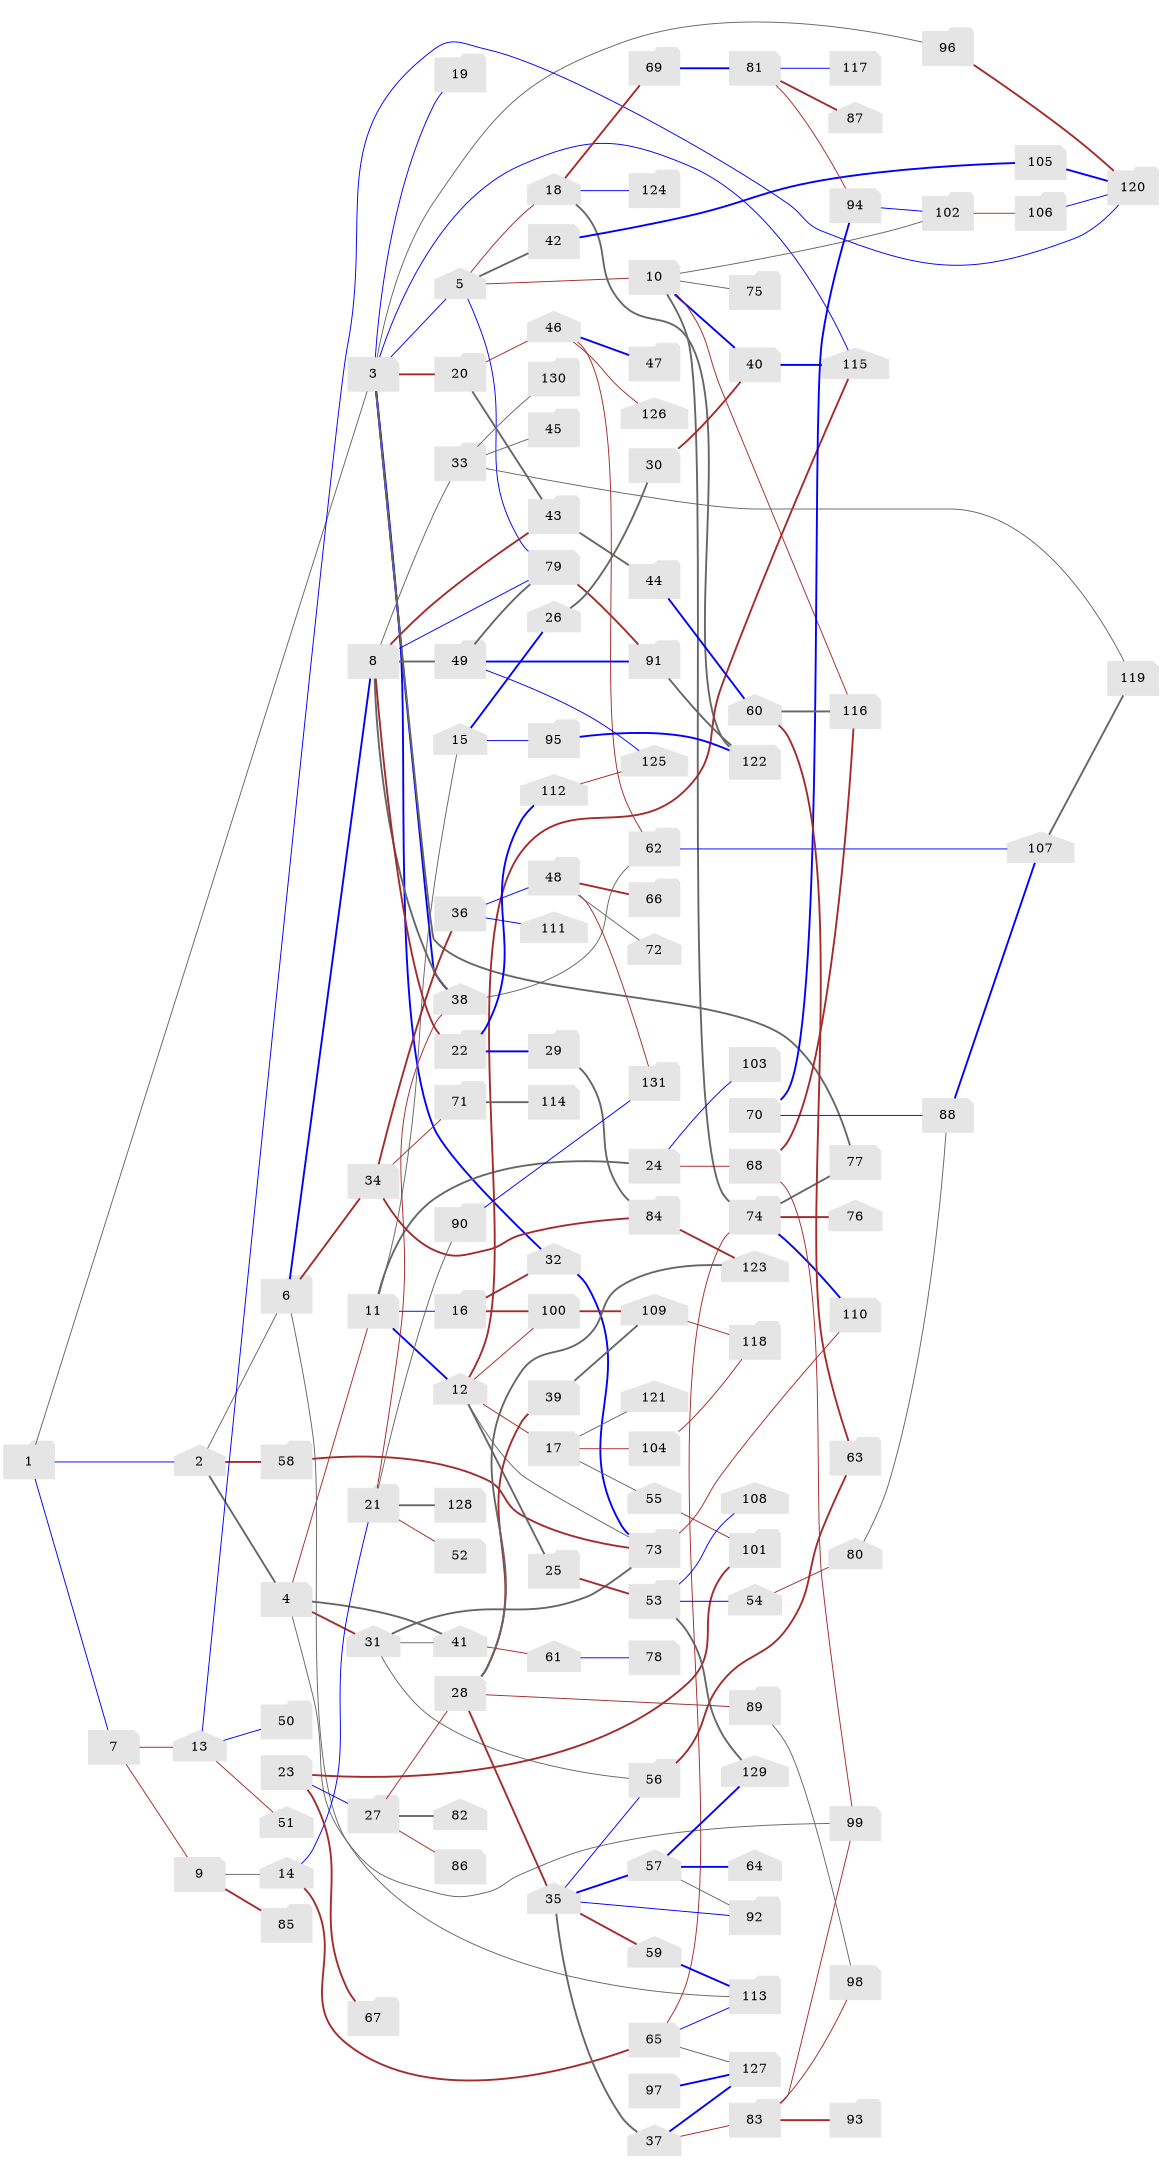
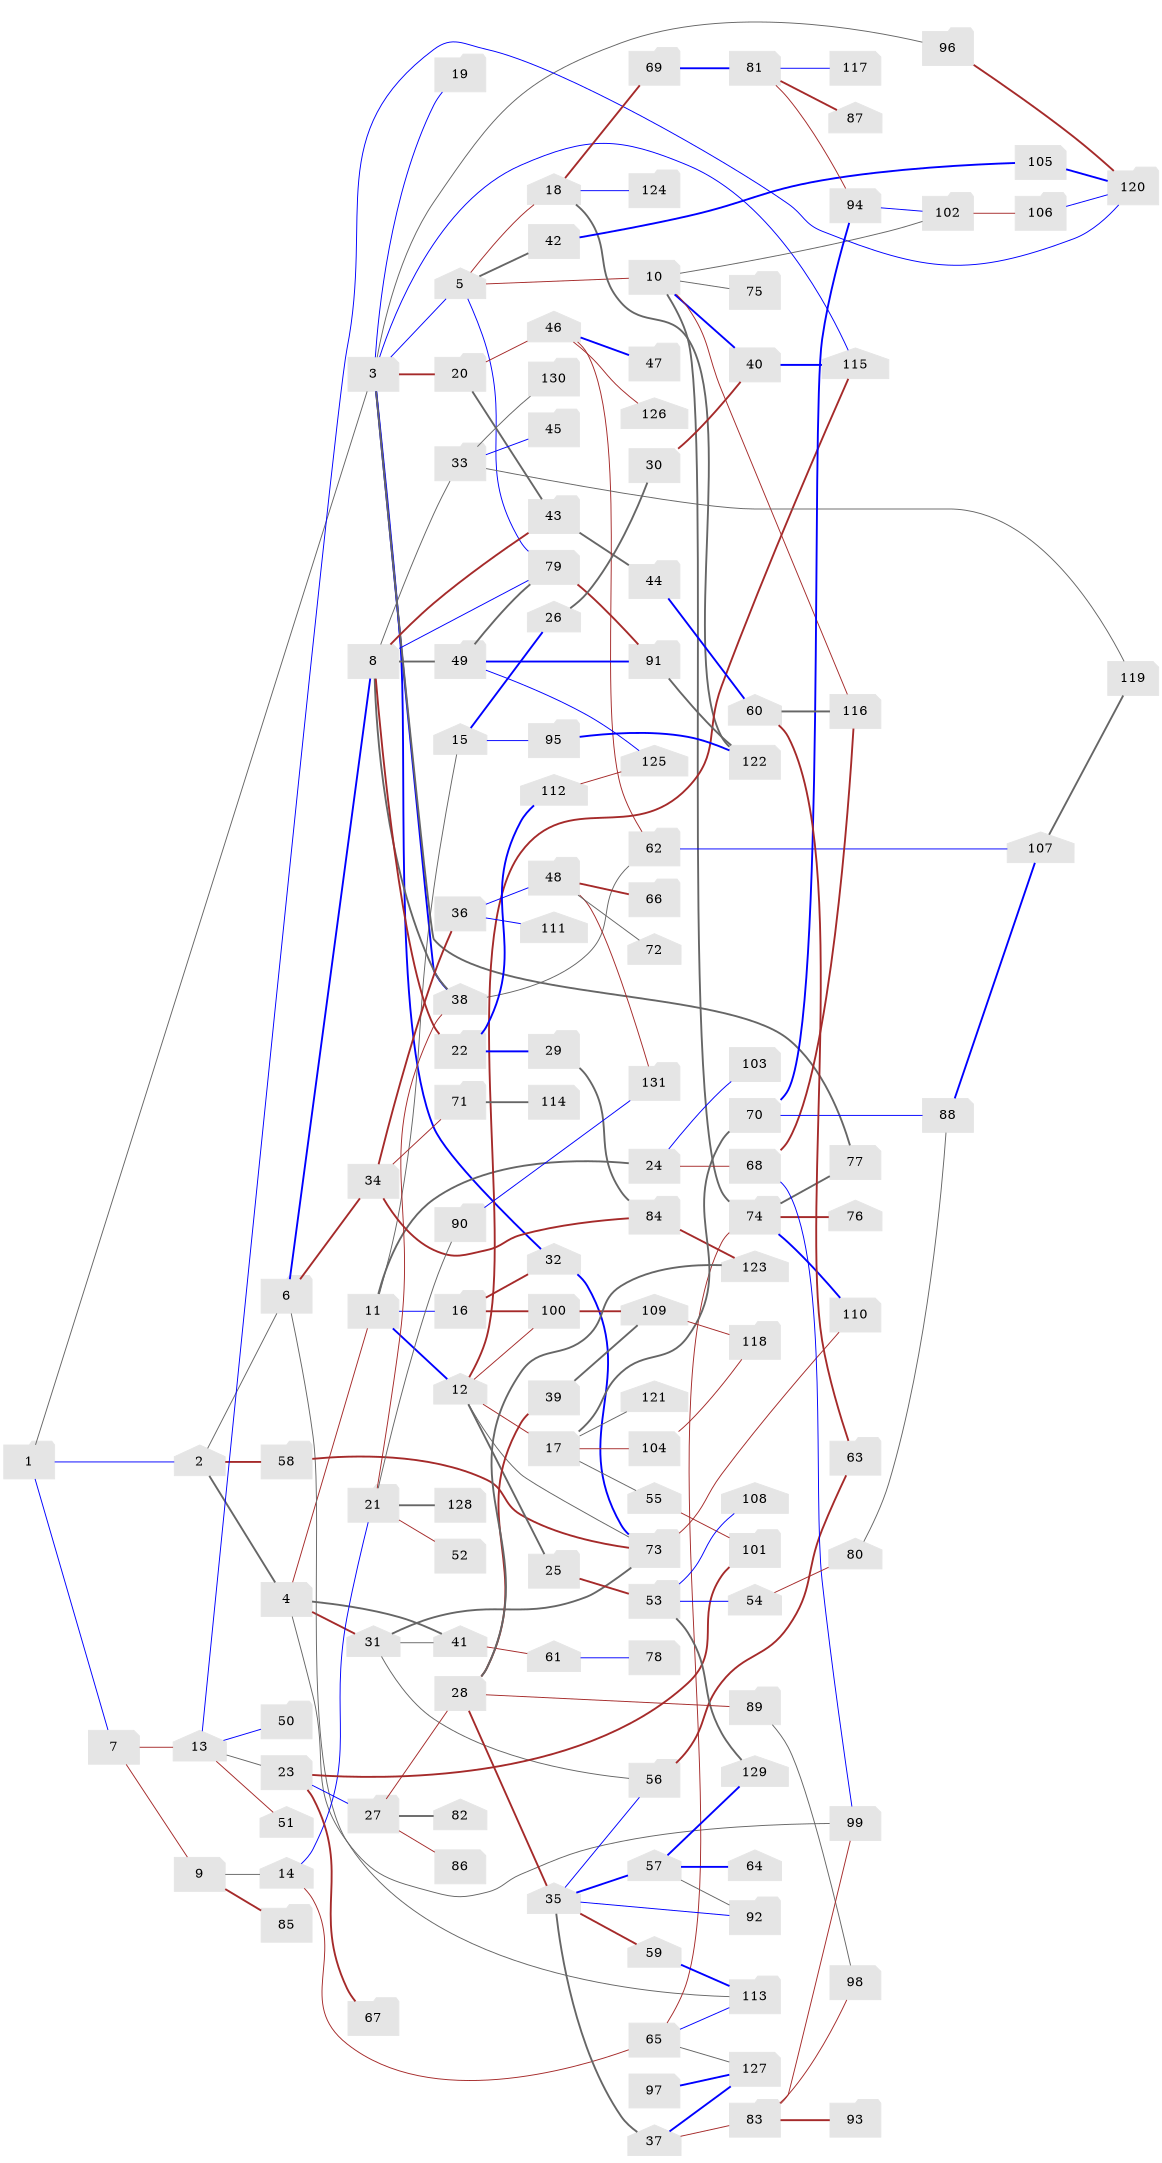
(502, 449) -> (502, 449)
none -> (690, 1332)
(819, 1492) -> (819, 1492)
none -> (244, 1760)
(403, 2071) -> (403, 2071)
